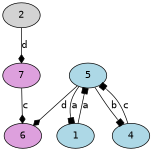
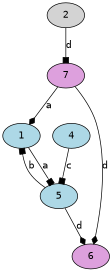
(21, 41) -> (66, 42)
none -> (46, 102)
(106, 104) -> none
(25, 106) -> (105, 166)
(75, 106) -> (32, 166)
